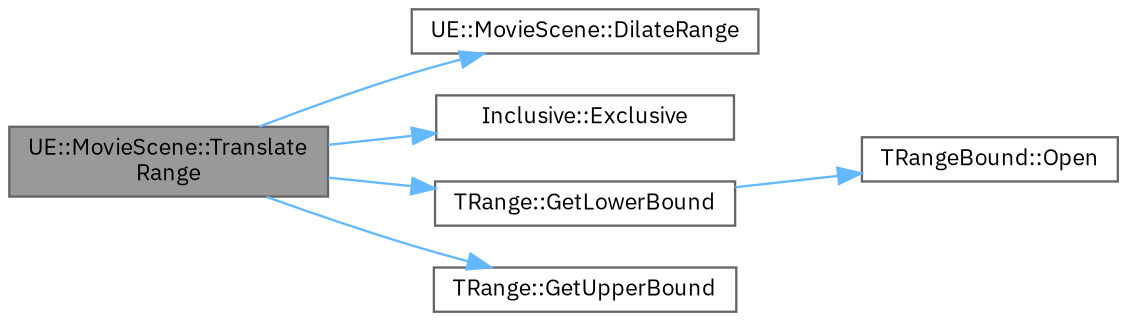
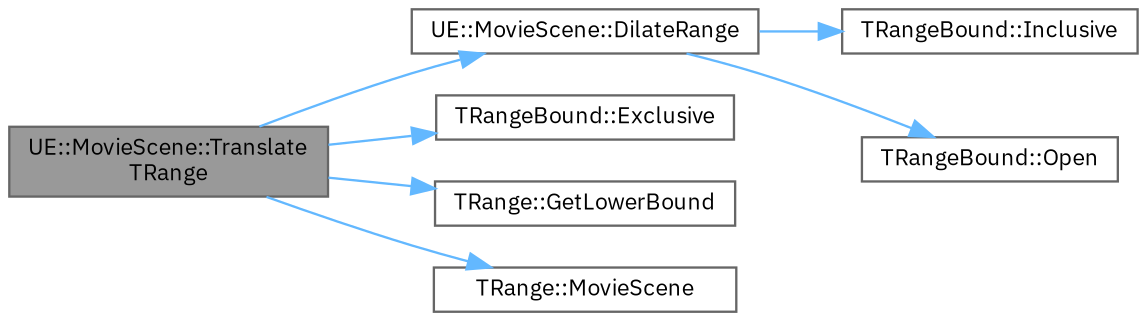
none -> (990, 31)
(585, 117) -> (585, 117)
(169, 162) -> (169, 162)
(786, 182) -> (800, 87)
(585, 290) -> (585, 290)
